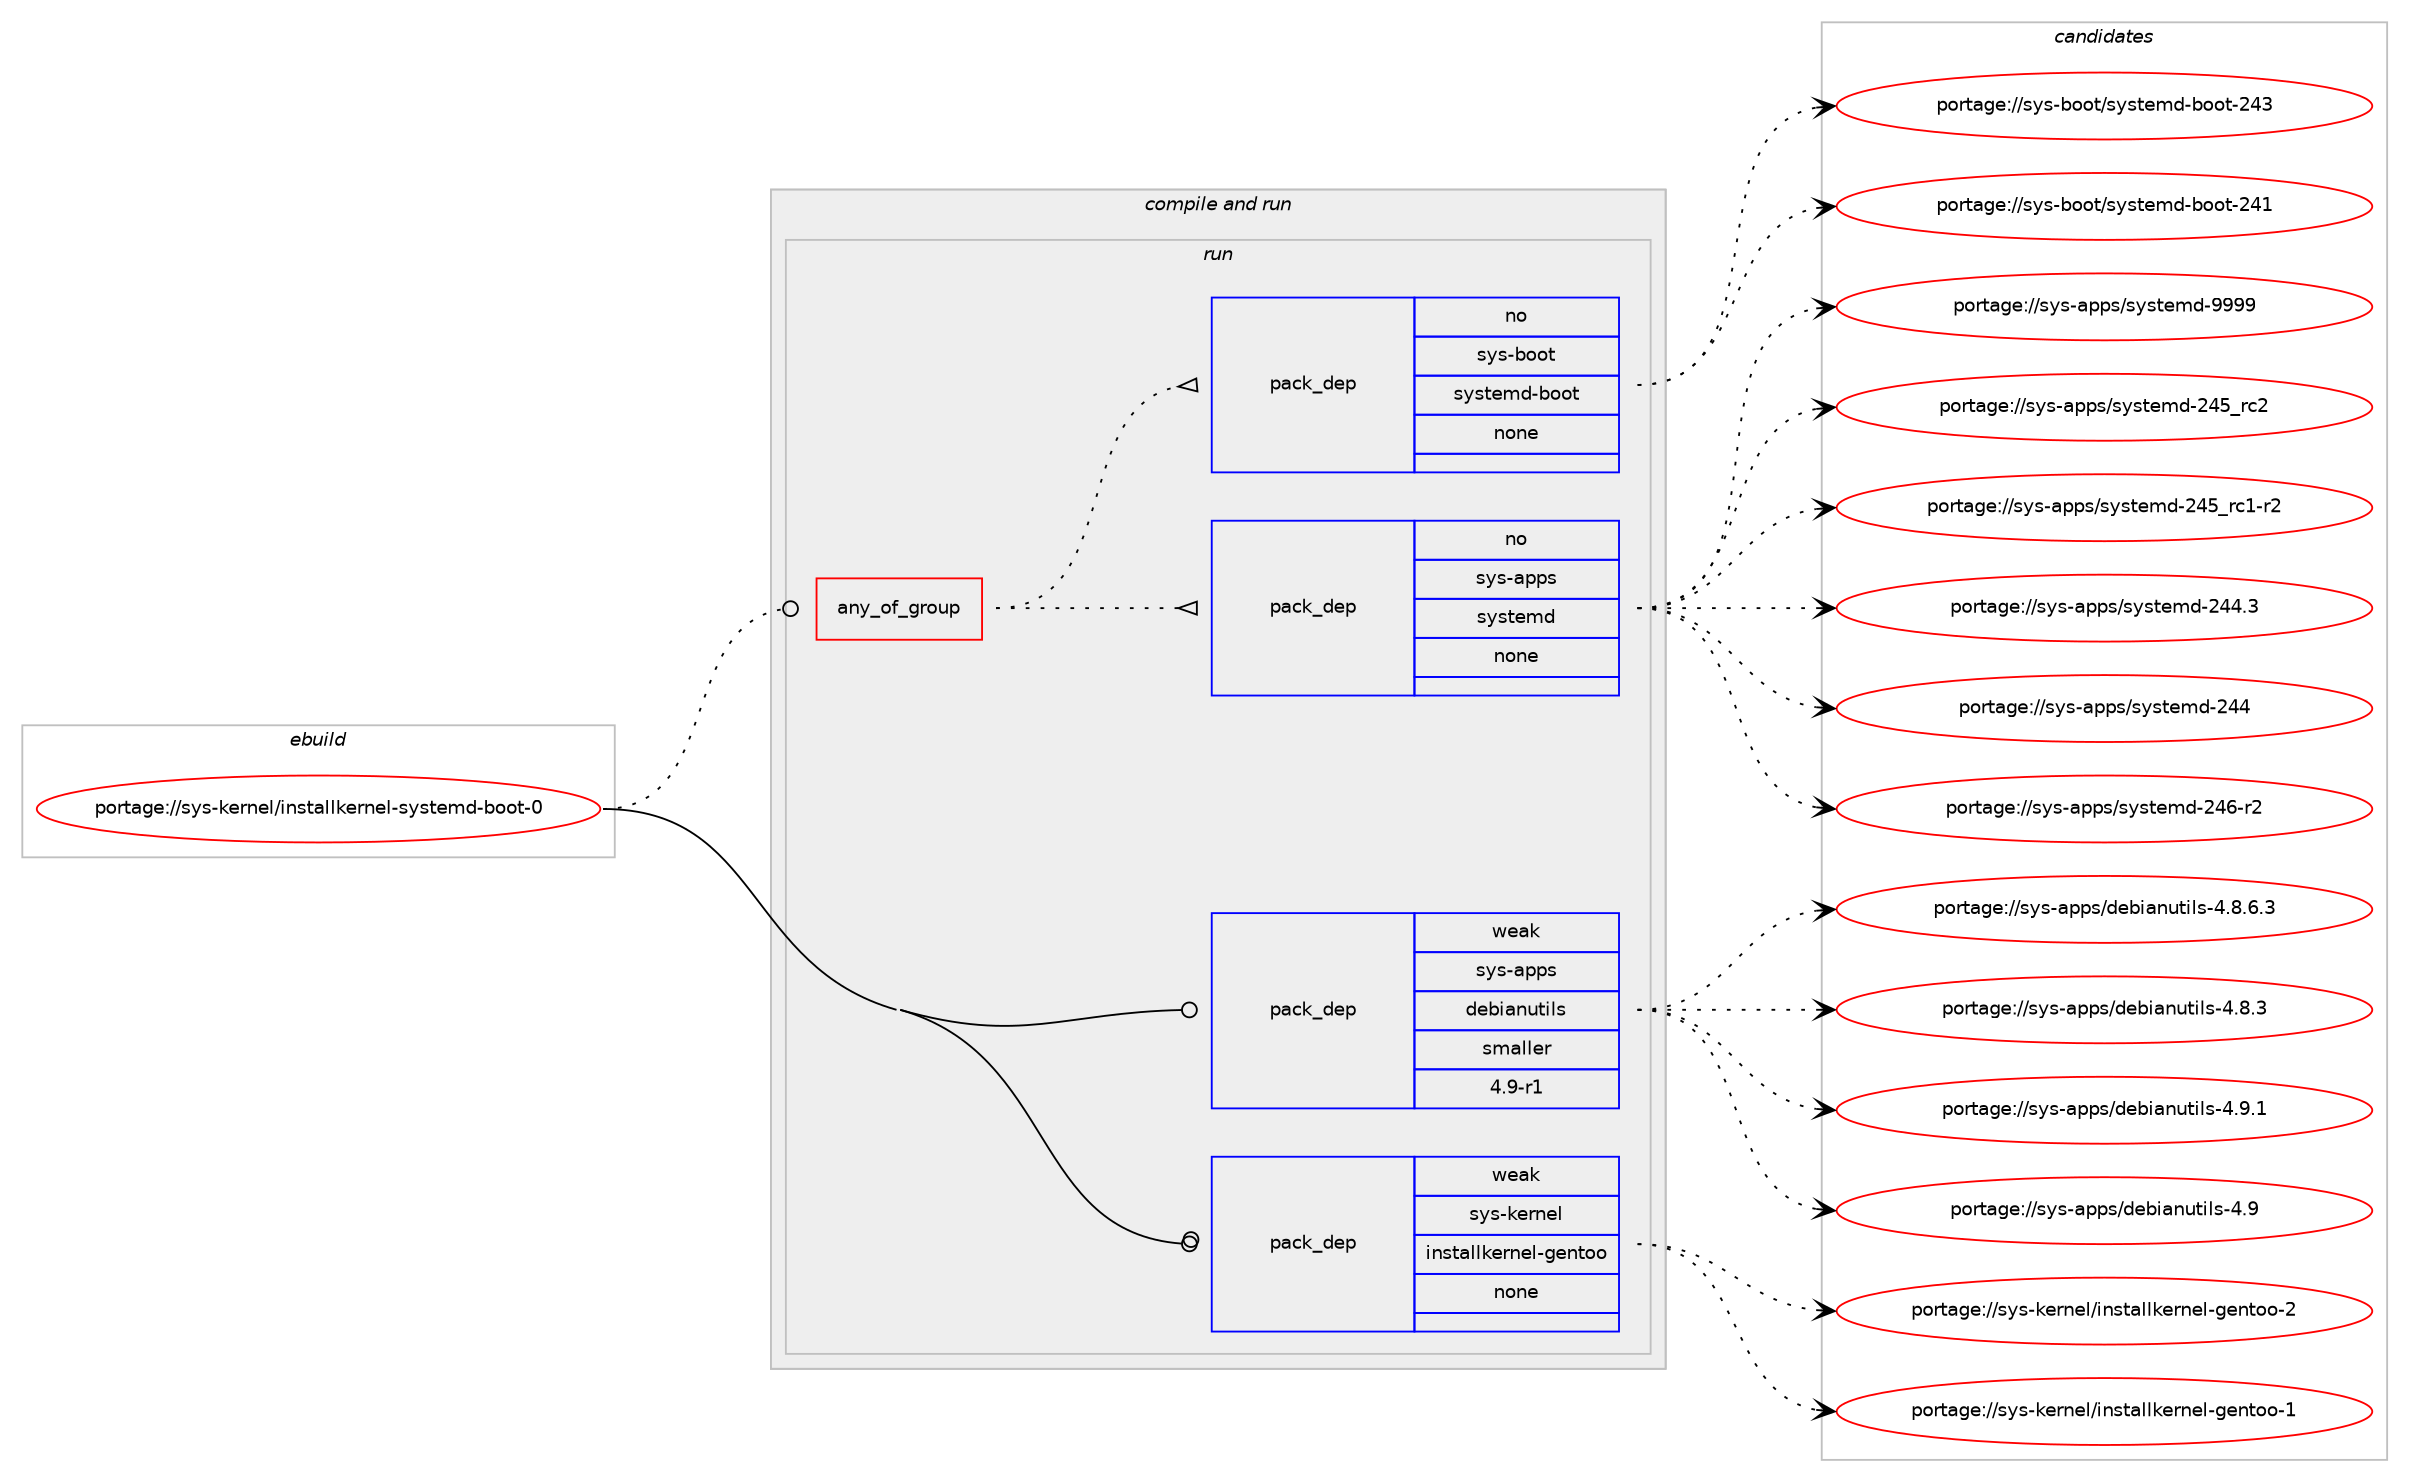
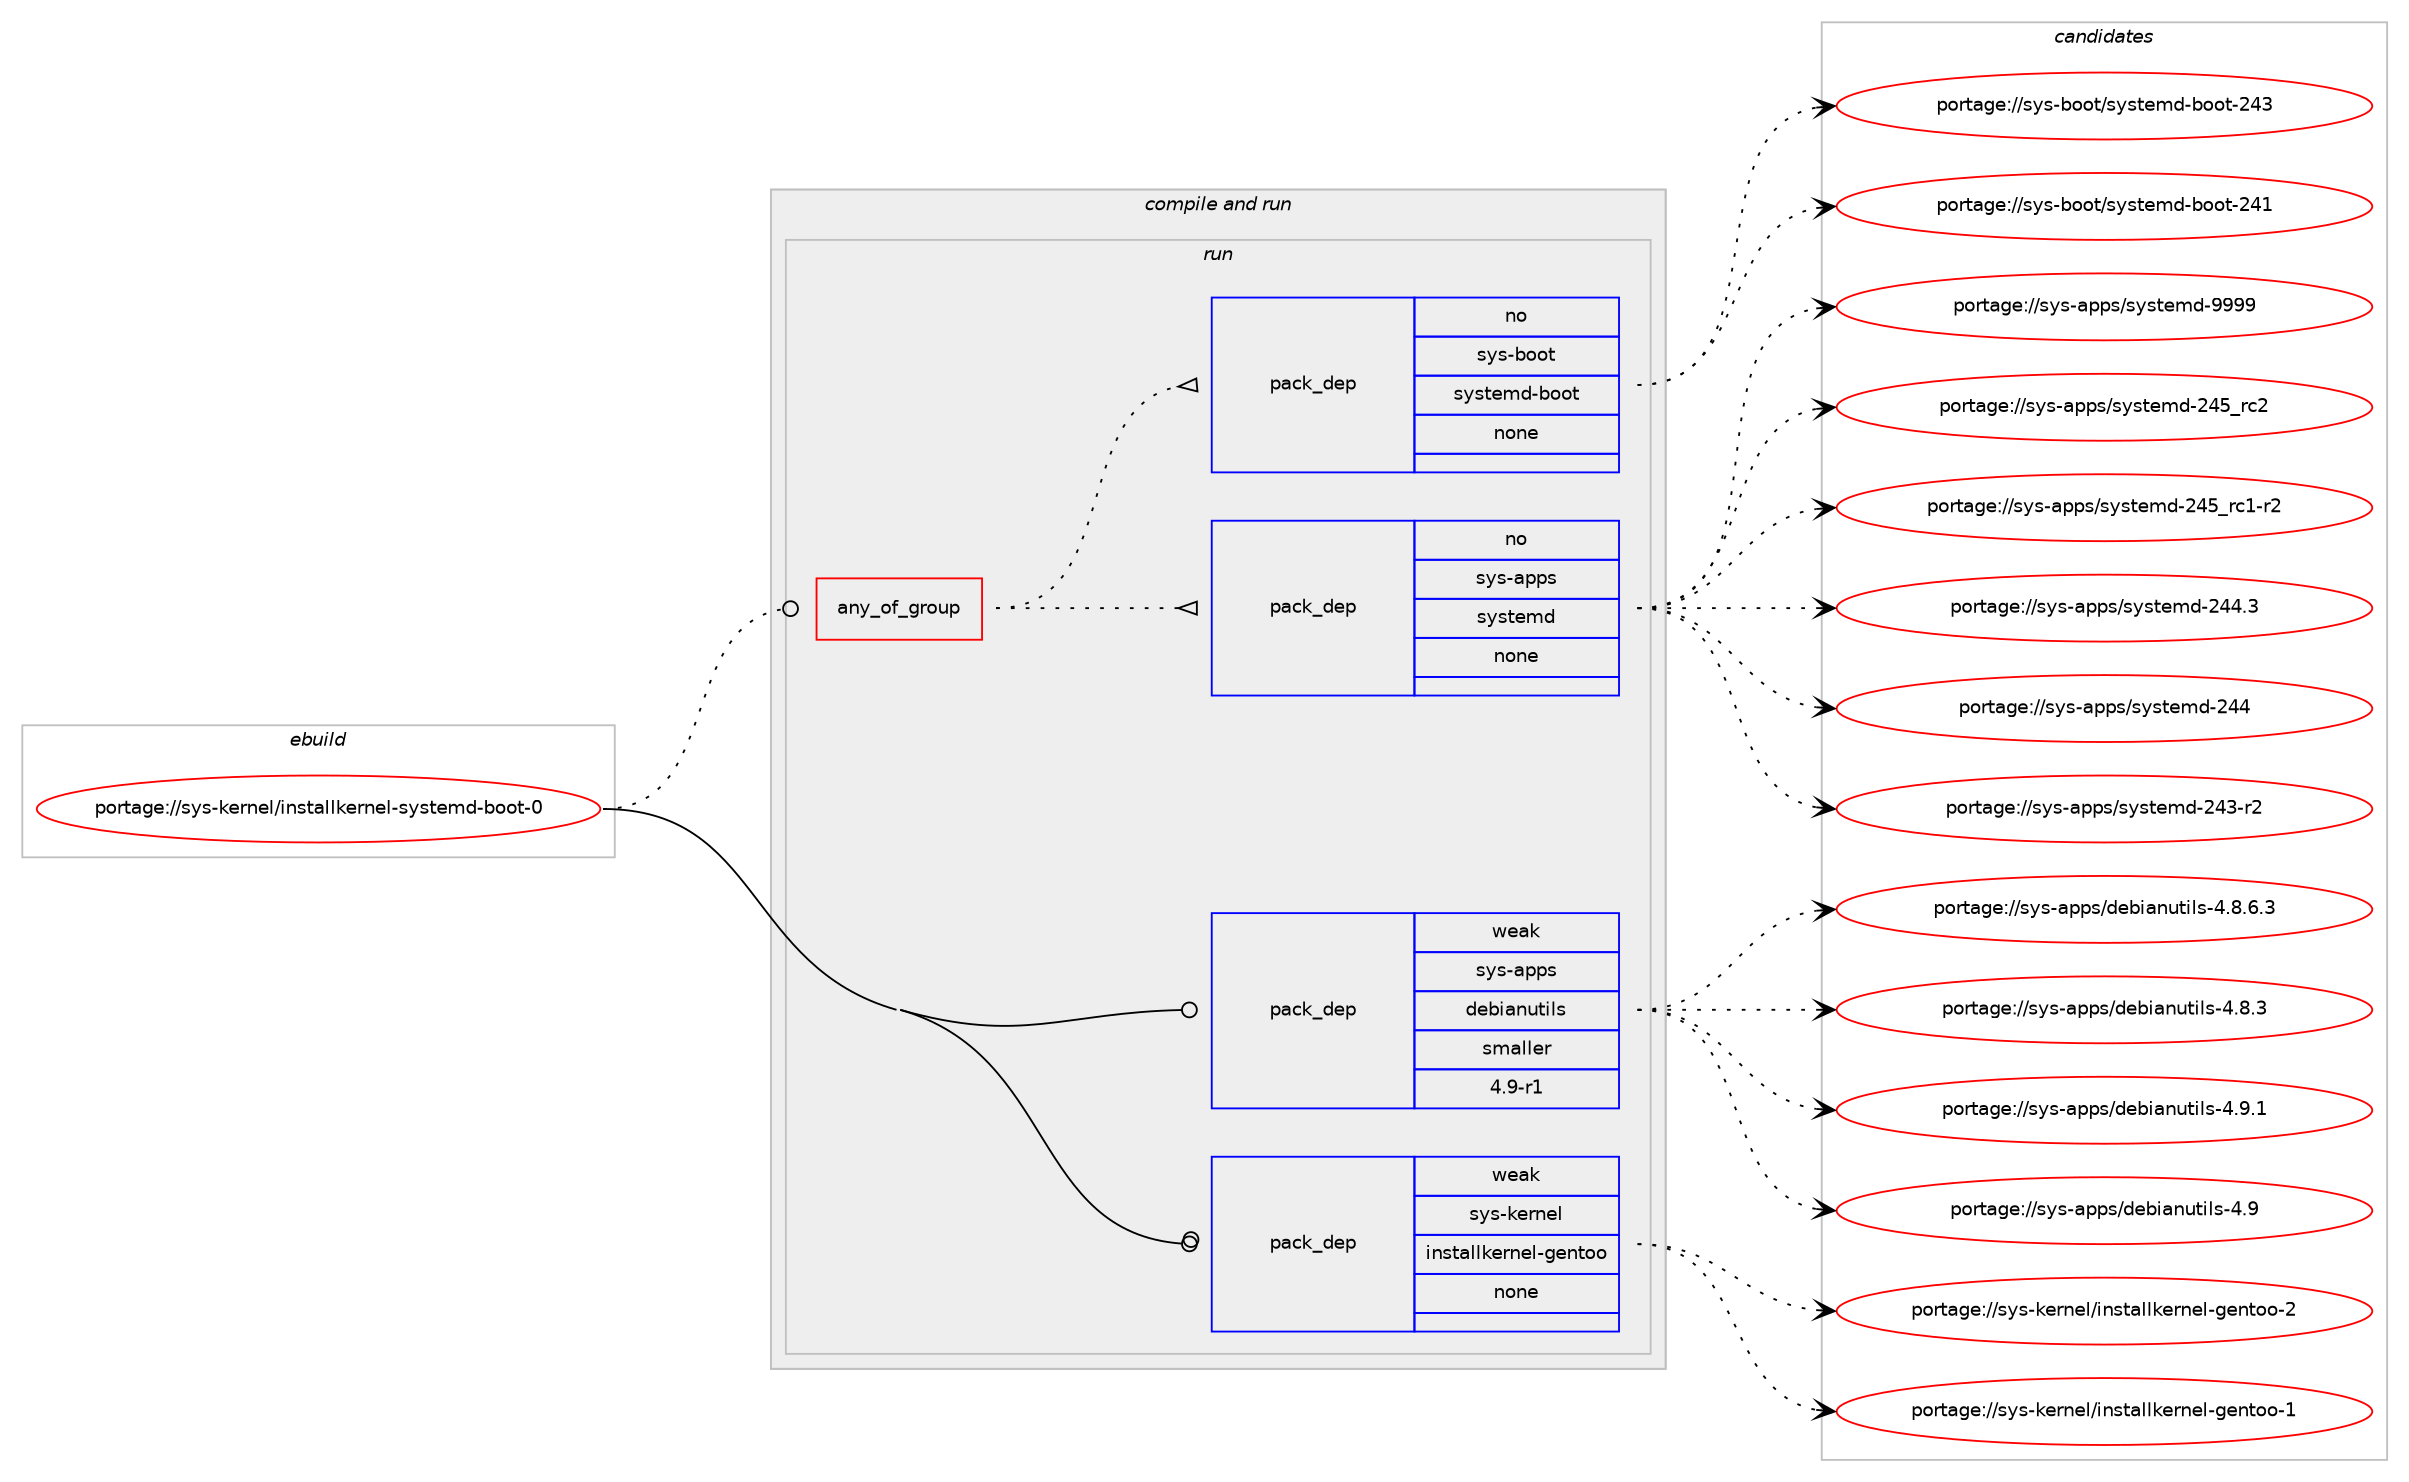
(2104, 809) -> (2104, 809)
